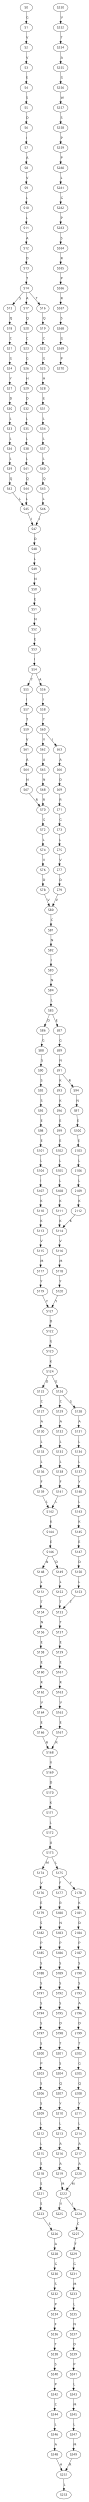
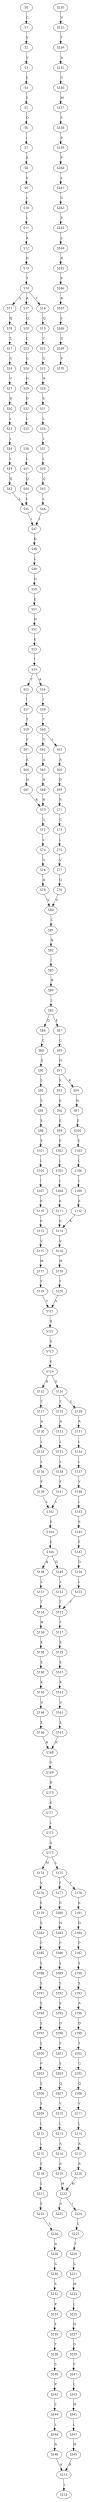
(26, 438) -> none
